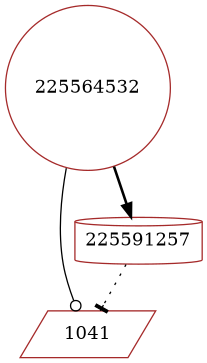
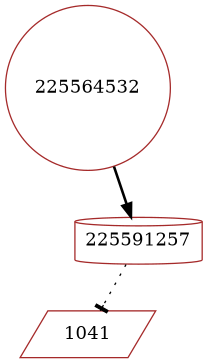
(61, 235) -> none
